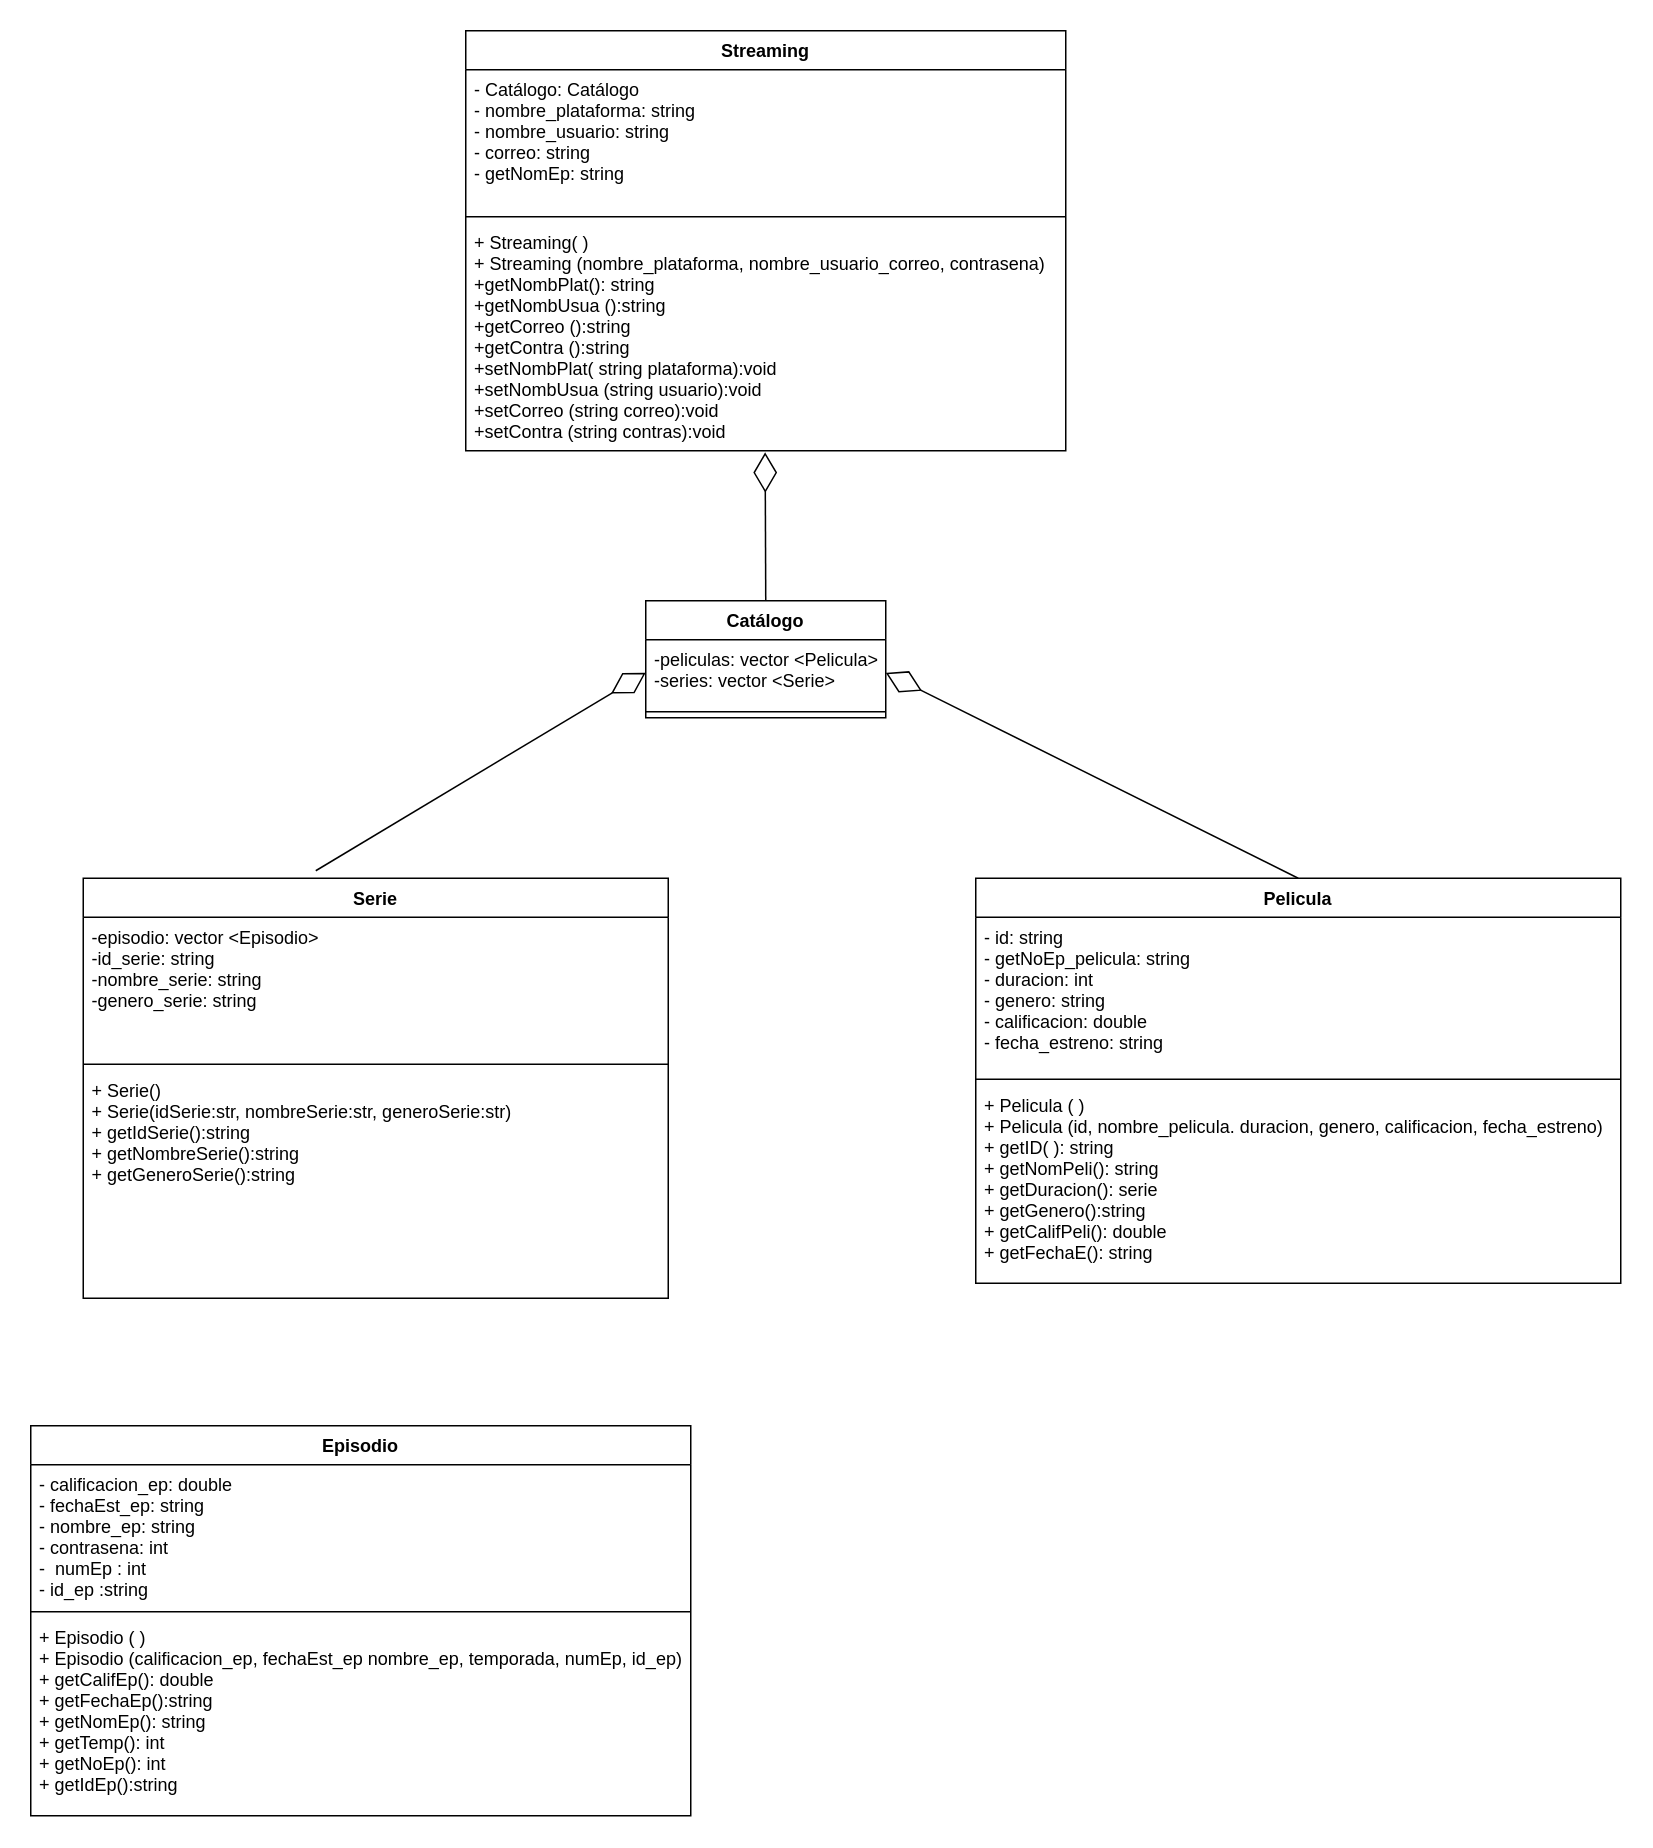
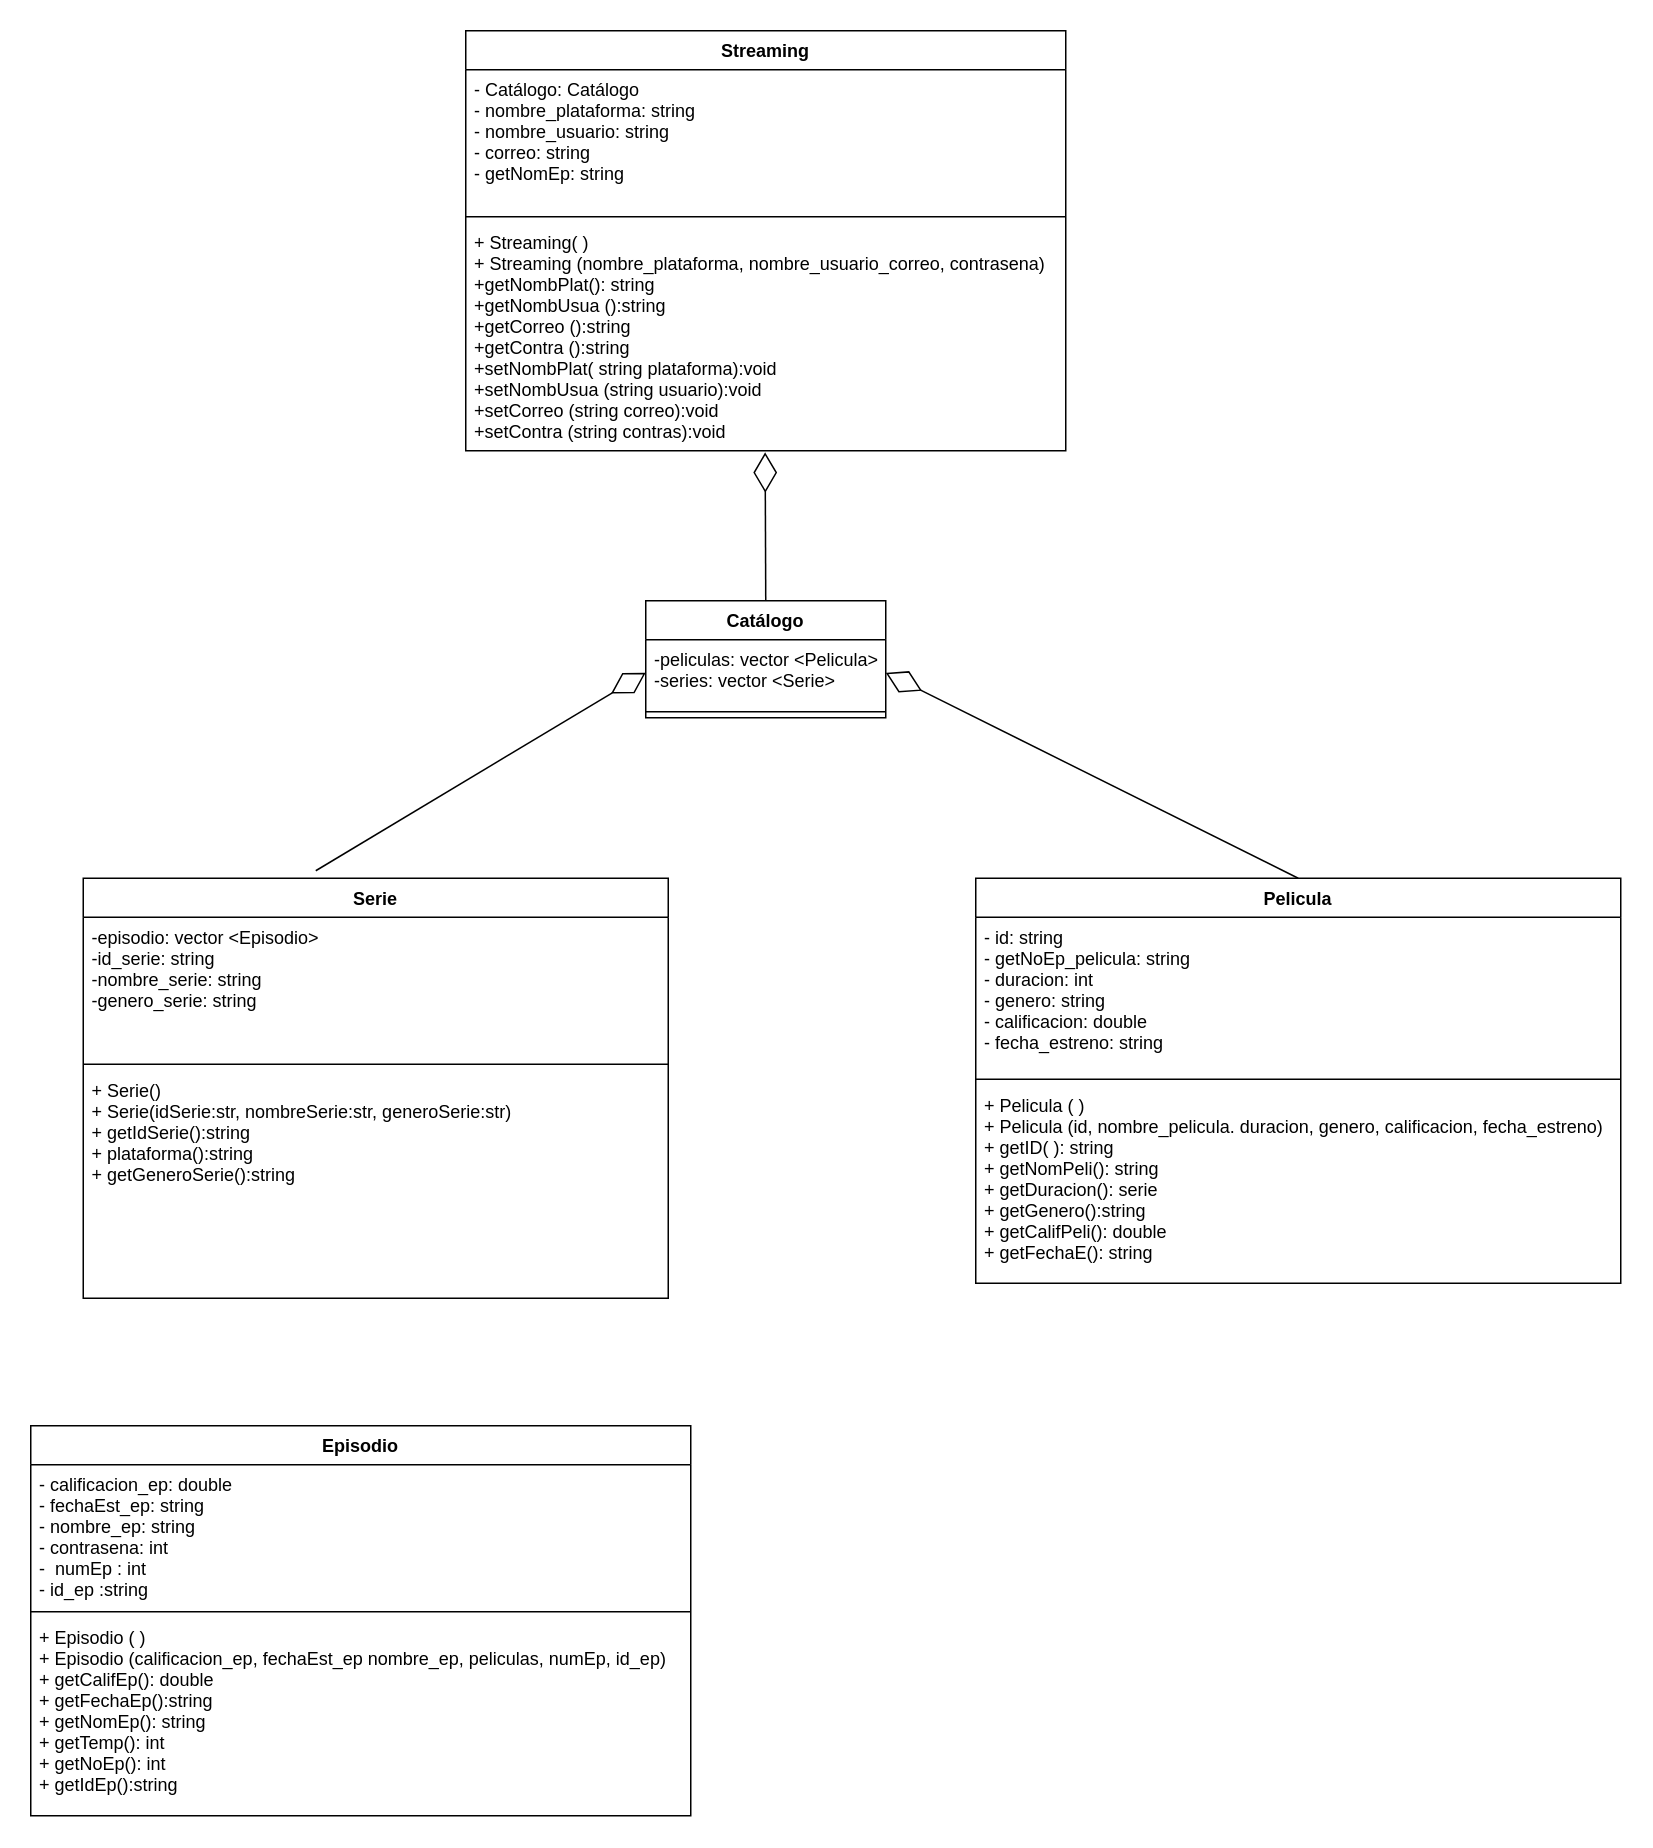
(132, 1091) -> (132, 1091)
(98, 1638) -> (98, 1638)
